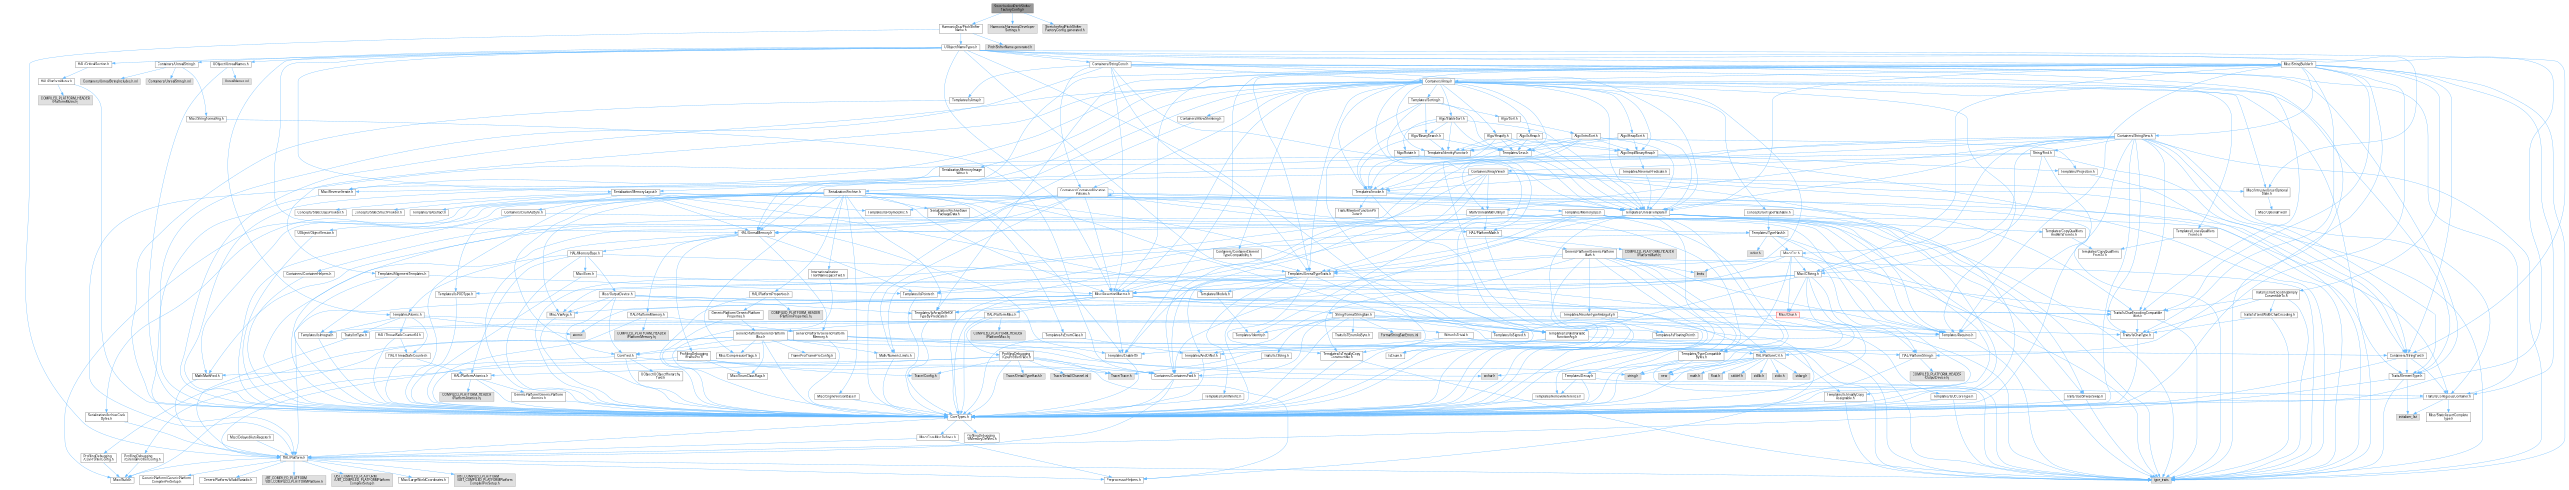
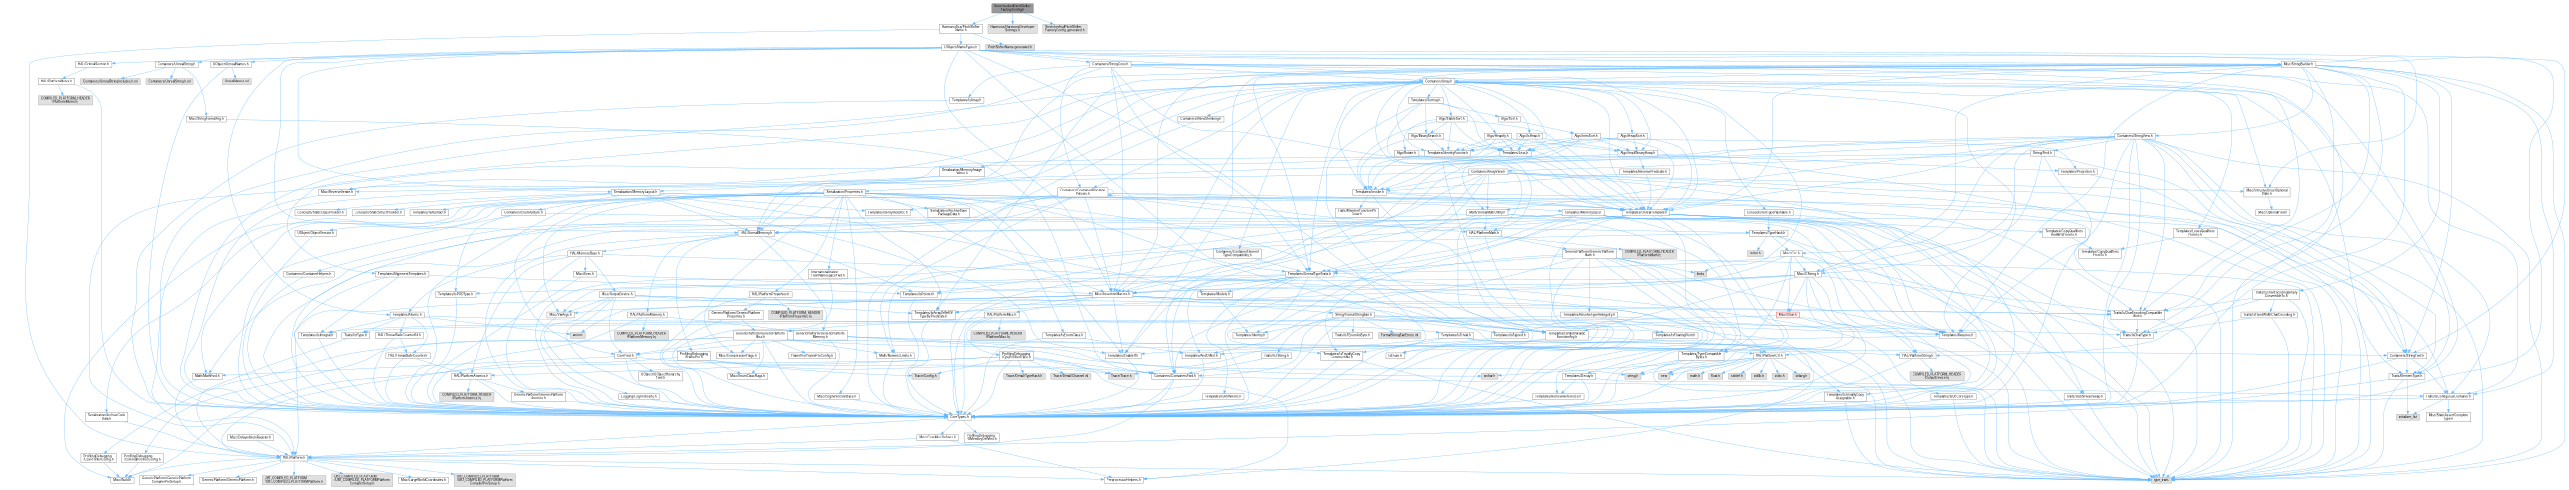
(845, 192) -> (845, 192)
(1456, 335) -> (1456, 335)
none -> (639, 397)
(107, 417) -> (107, 417)
(228, 480) -> (228, 480)
